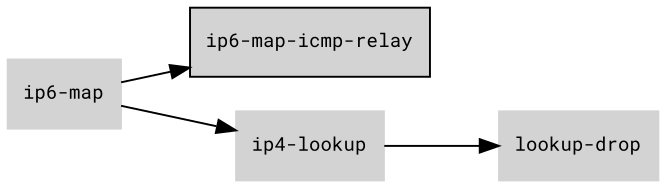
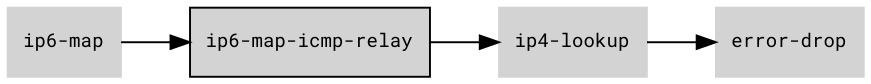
(169, 116) -> (455, 42)
(579, 146) -> (790, 42)
